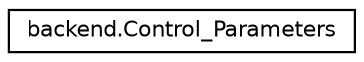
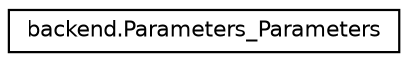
(182, 31) -> (204, 31)
